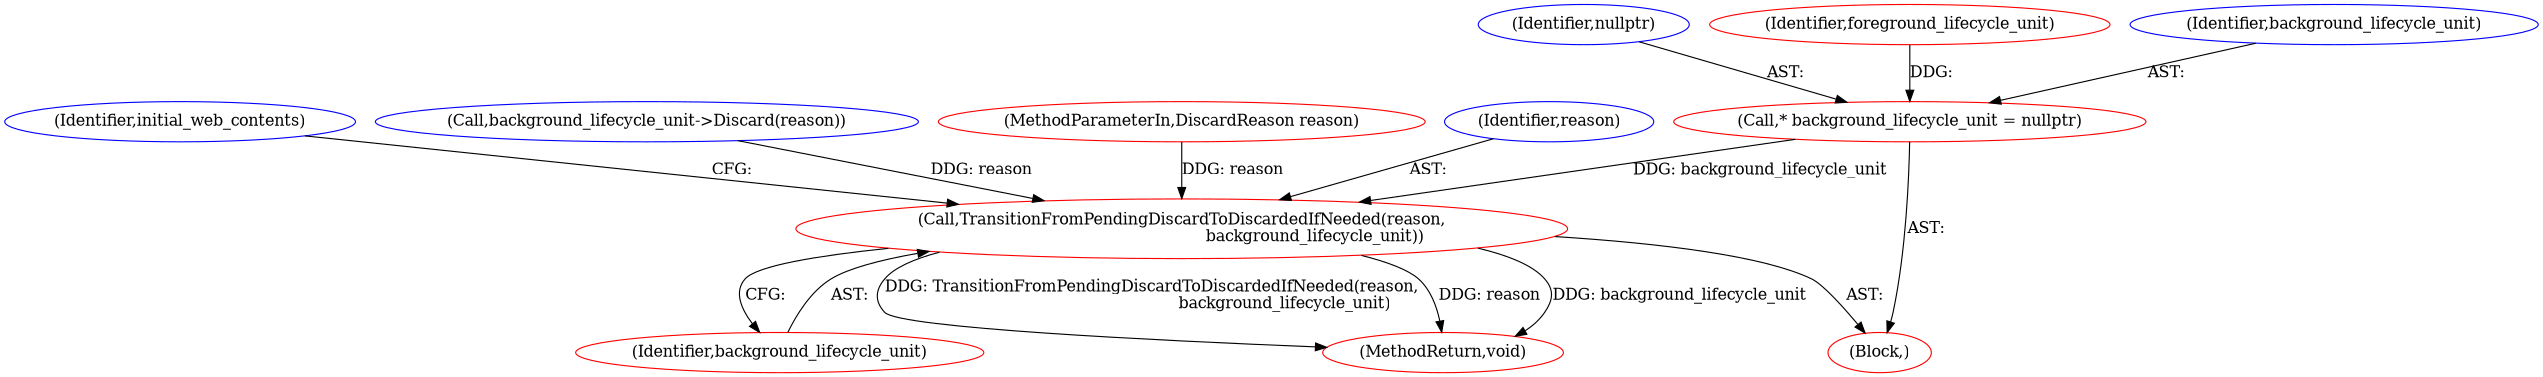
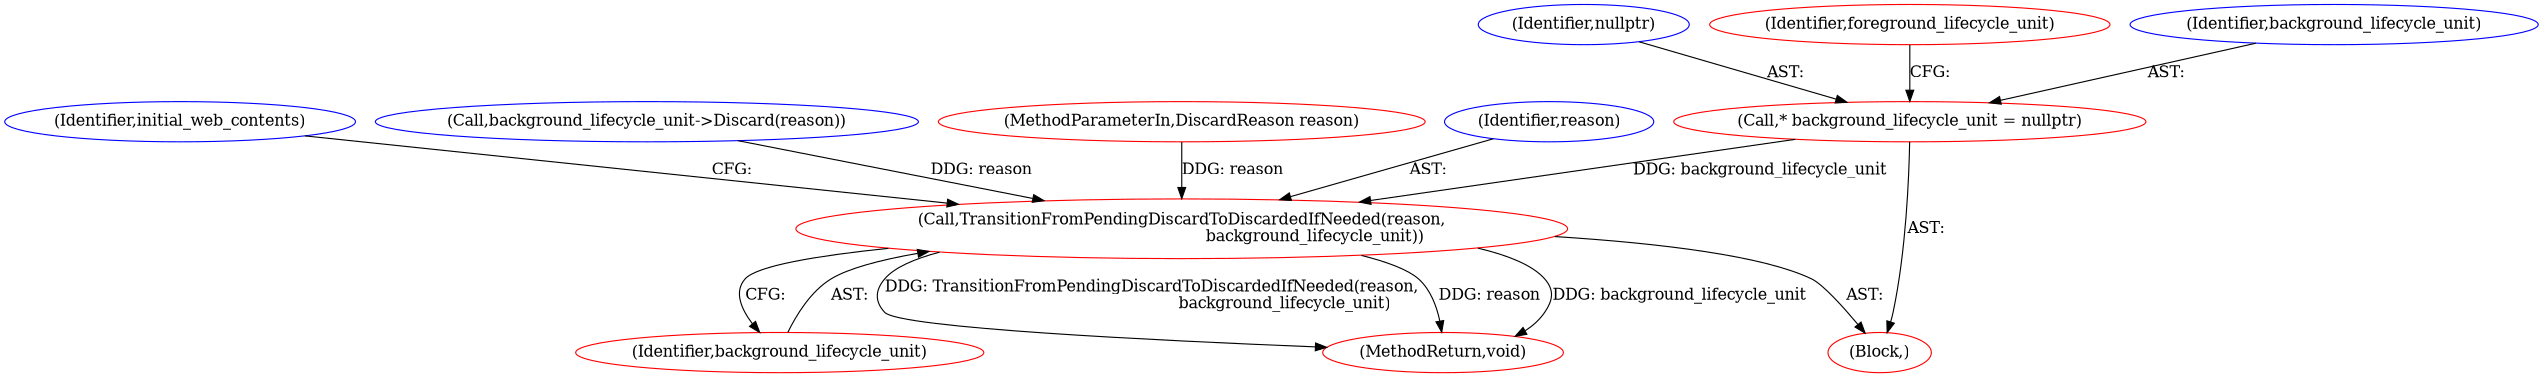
(1934, 73) -> (1933, 73)
